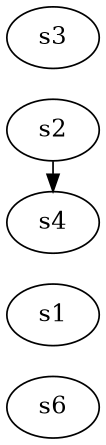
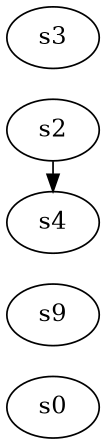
(53, 315) -> (53, 315)
(53, 407) -> (53, 407)
